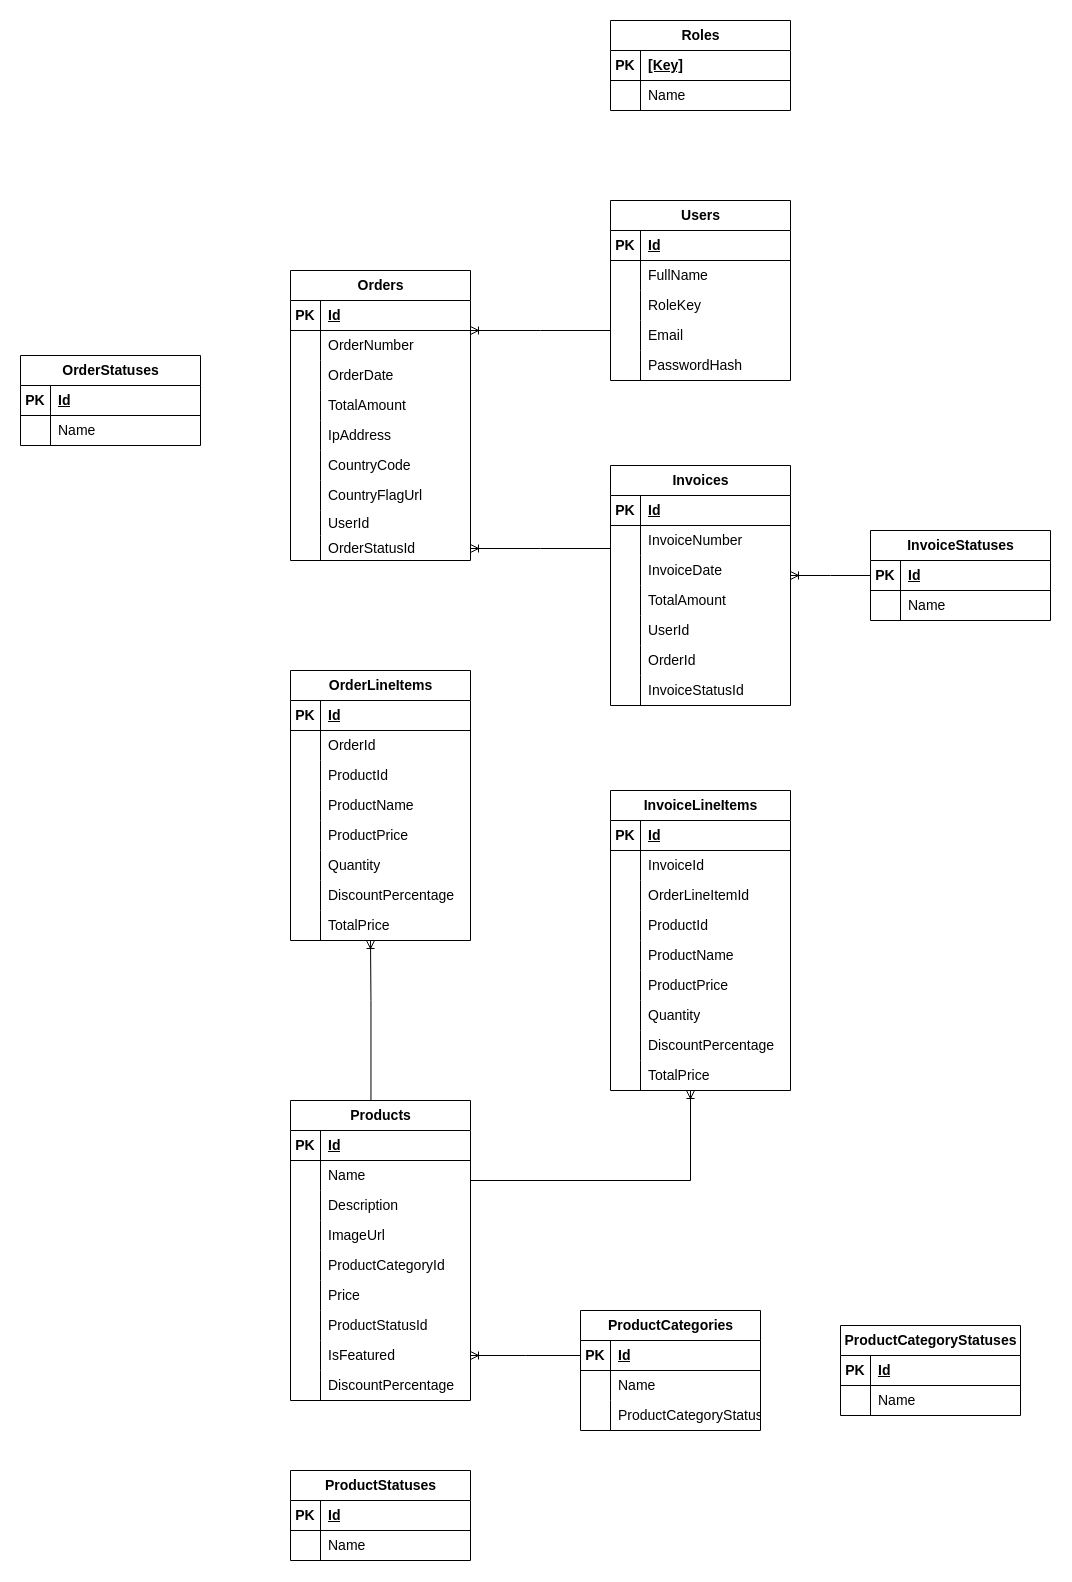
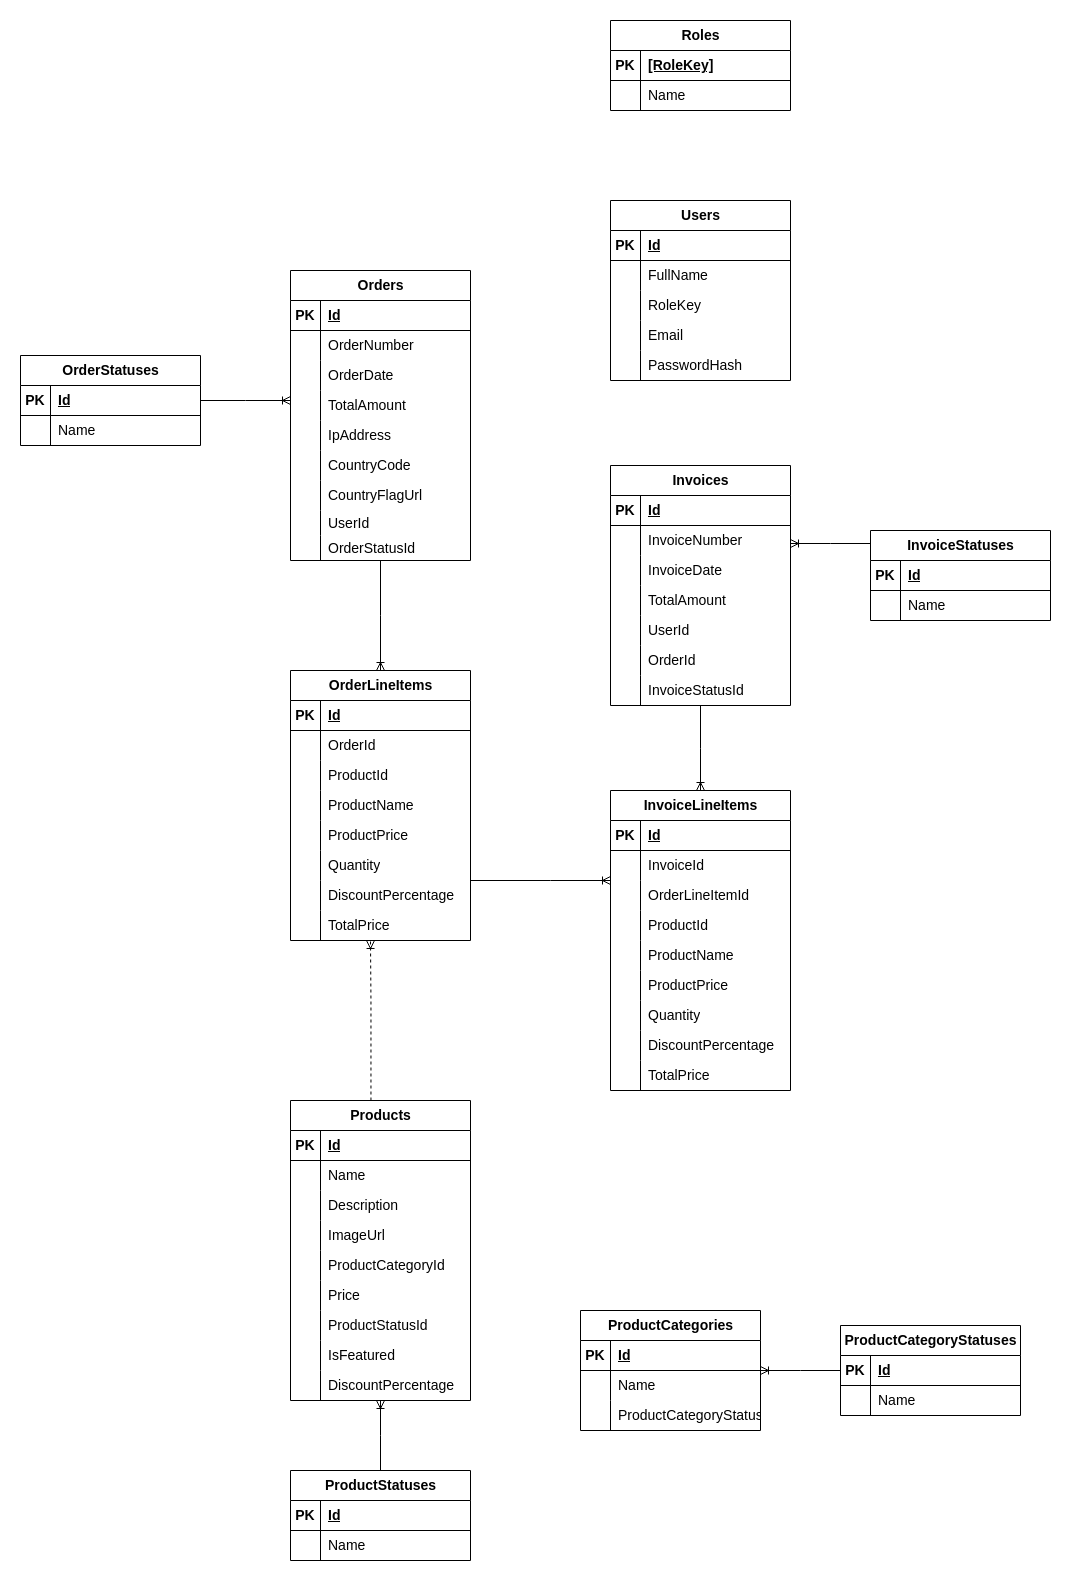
(668, 66) -> (682, 66)
(541, 331) -> none
none -> (245, 401)
(541, 549) -> (701, 749)
(831, 576) -> (832, 544)
none -> (381, 616)
none -> (540, 881)
(371, 1021) -> (371, 1021)
(626, 1181) -> none
(526, 1356) -> none
none -> (801, 1371)
none -> (381, 1437)
